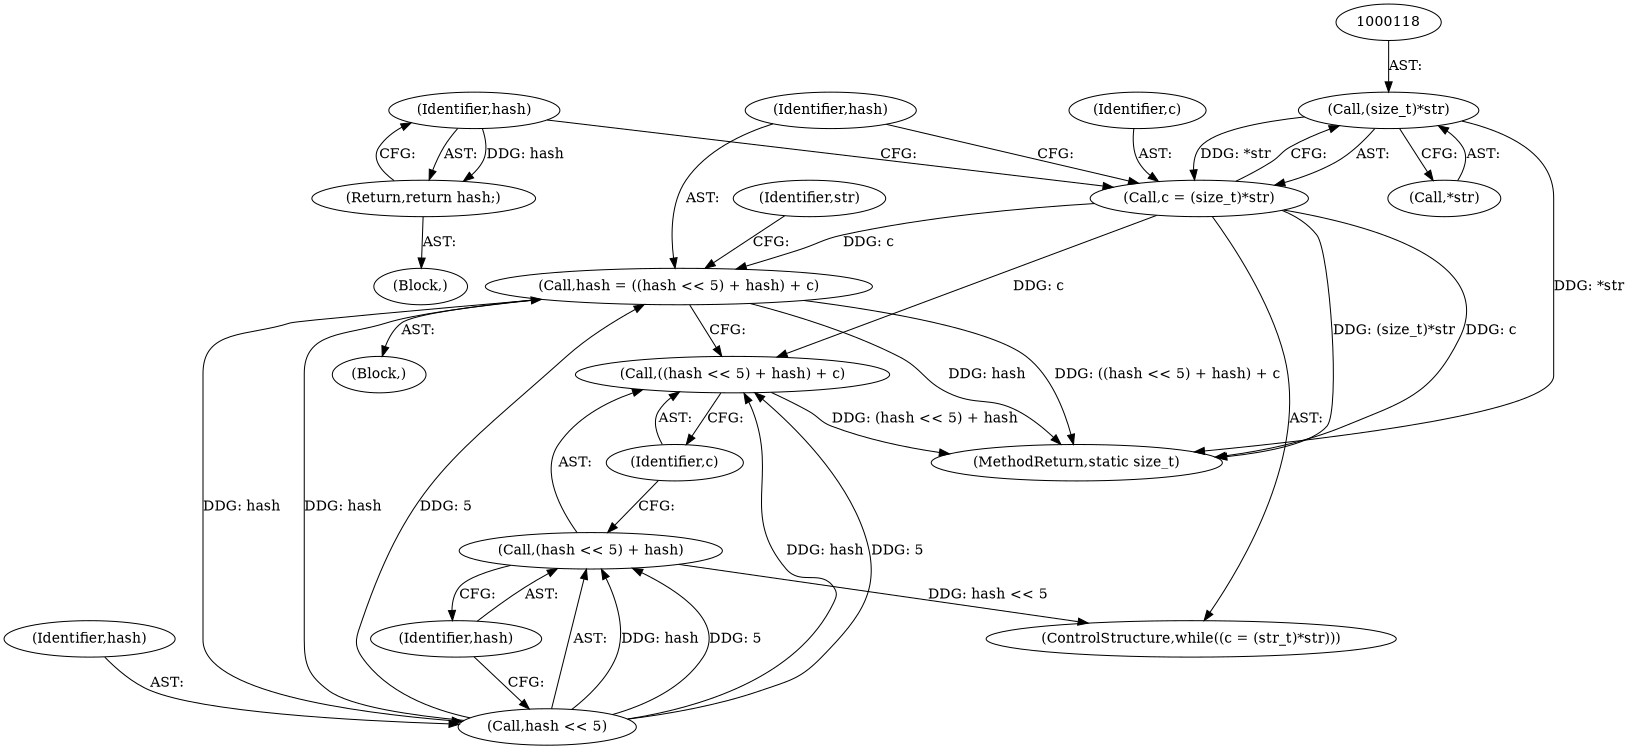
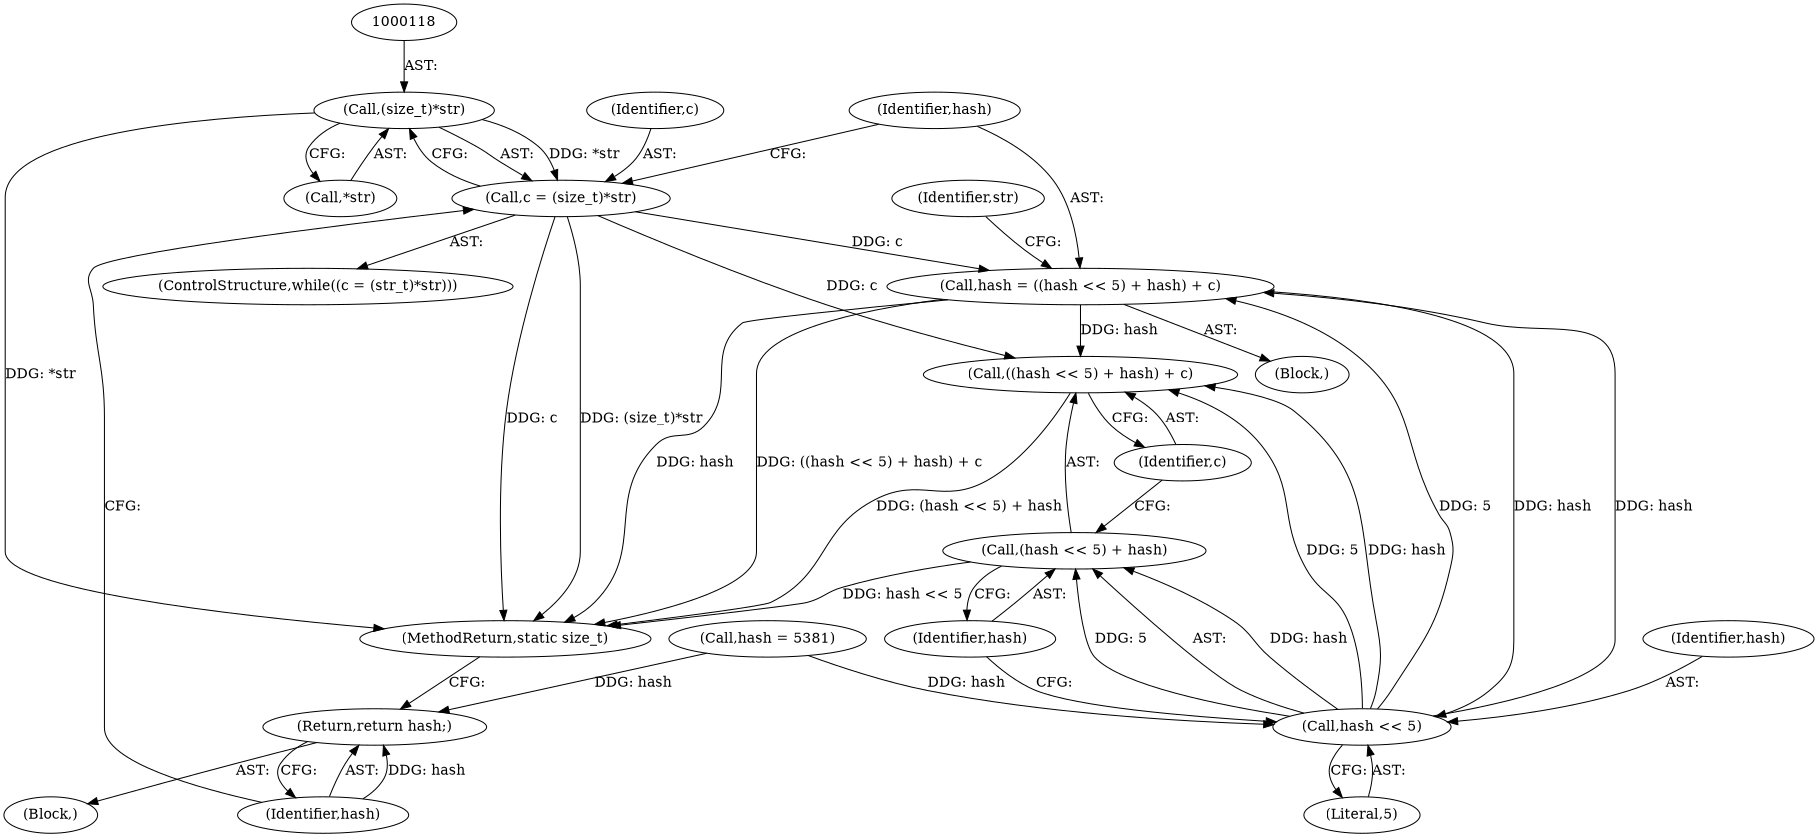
(730, 331) -> (1119, 331)
(878, 593) -> (798, 604)
none -> (768, 639)
none -> (444, 680)
none -> (1362, 815)
